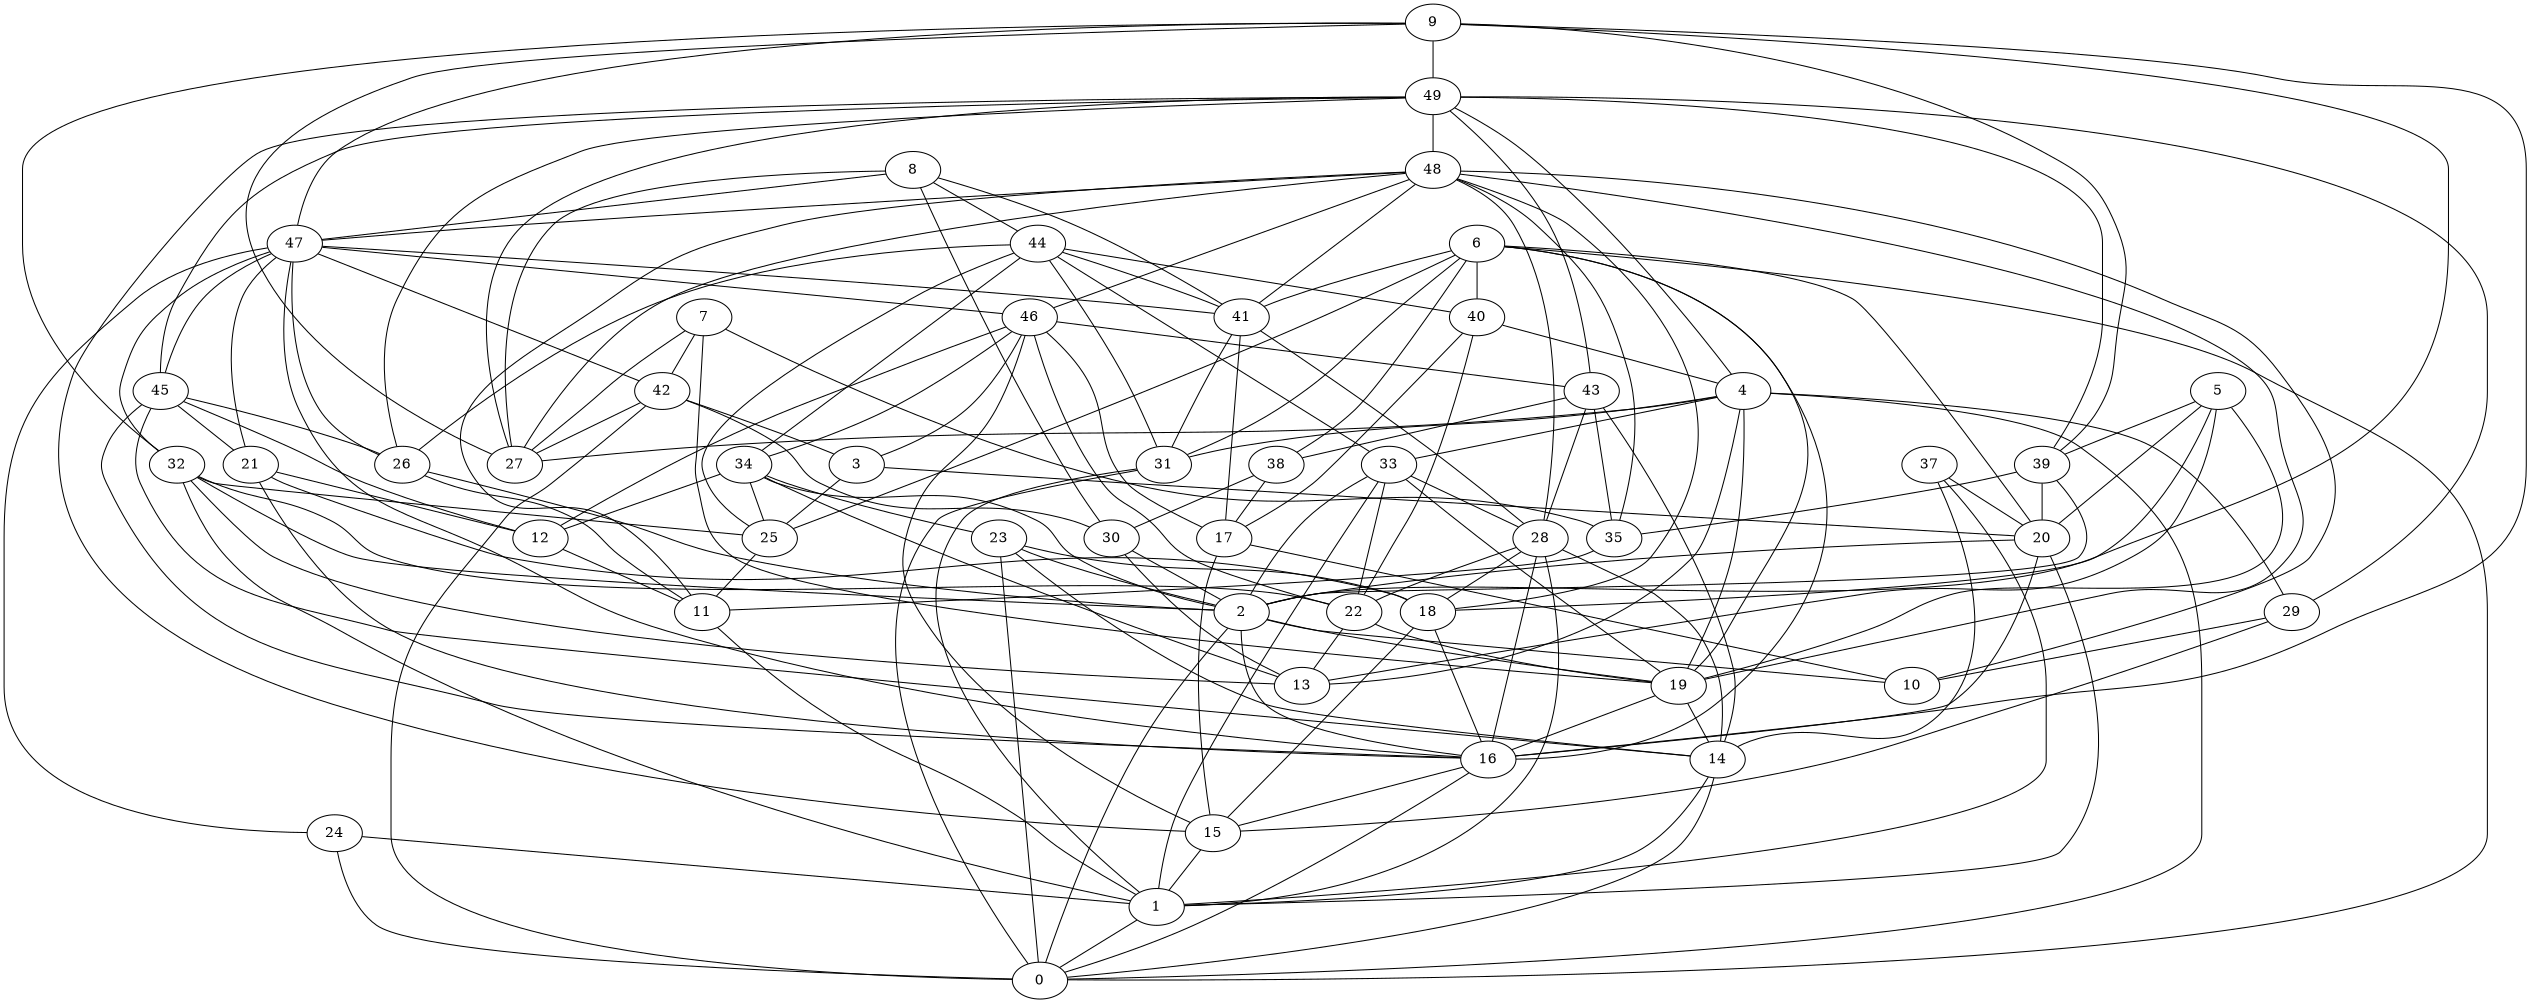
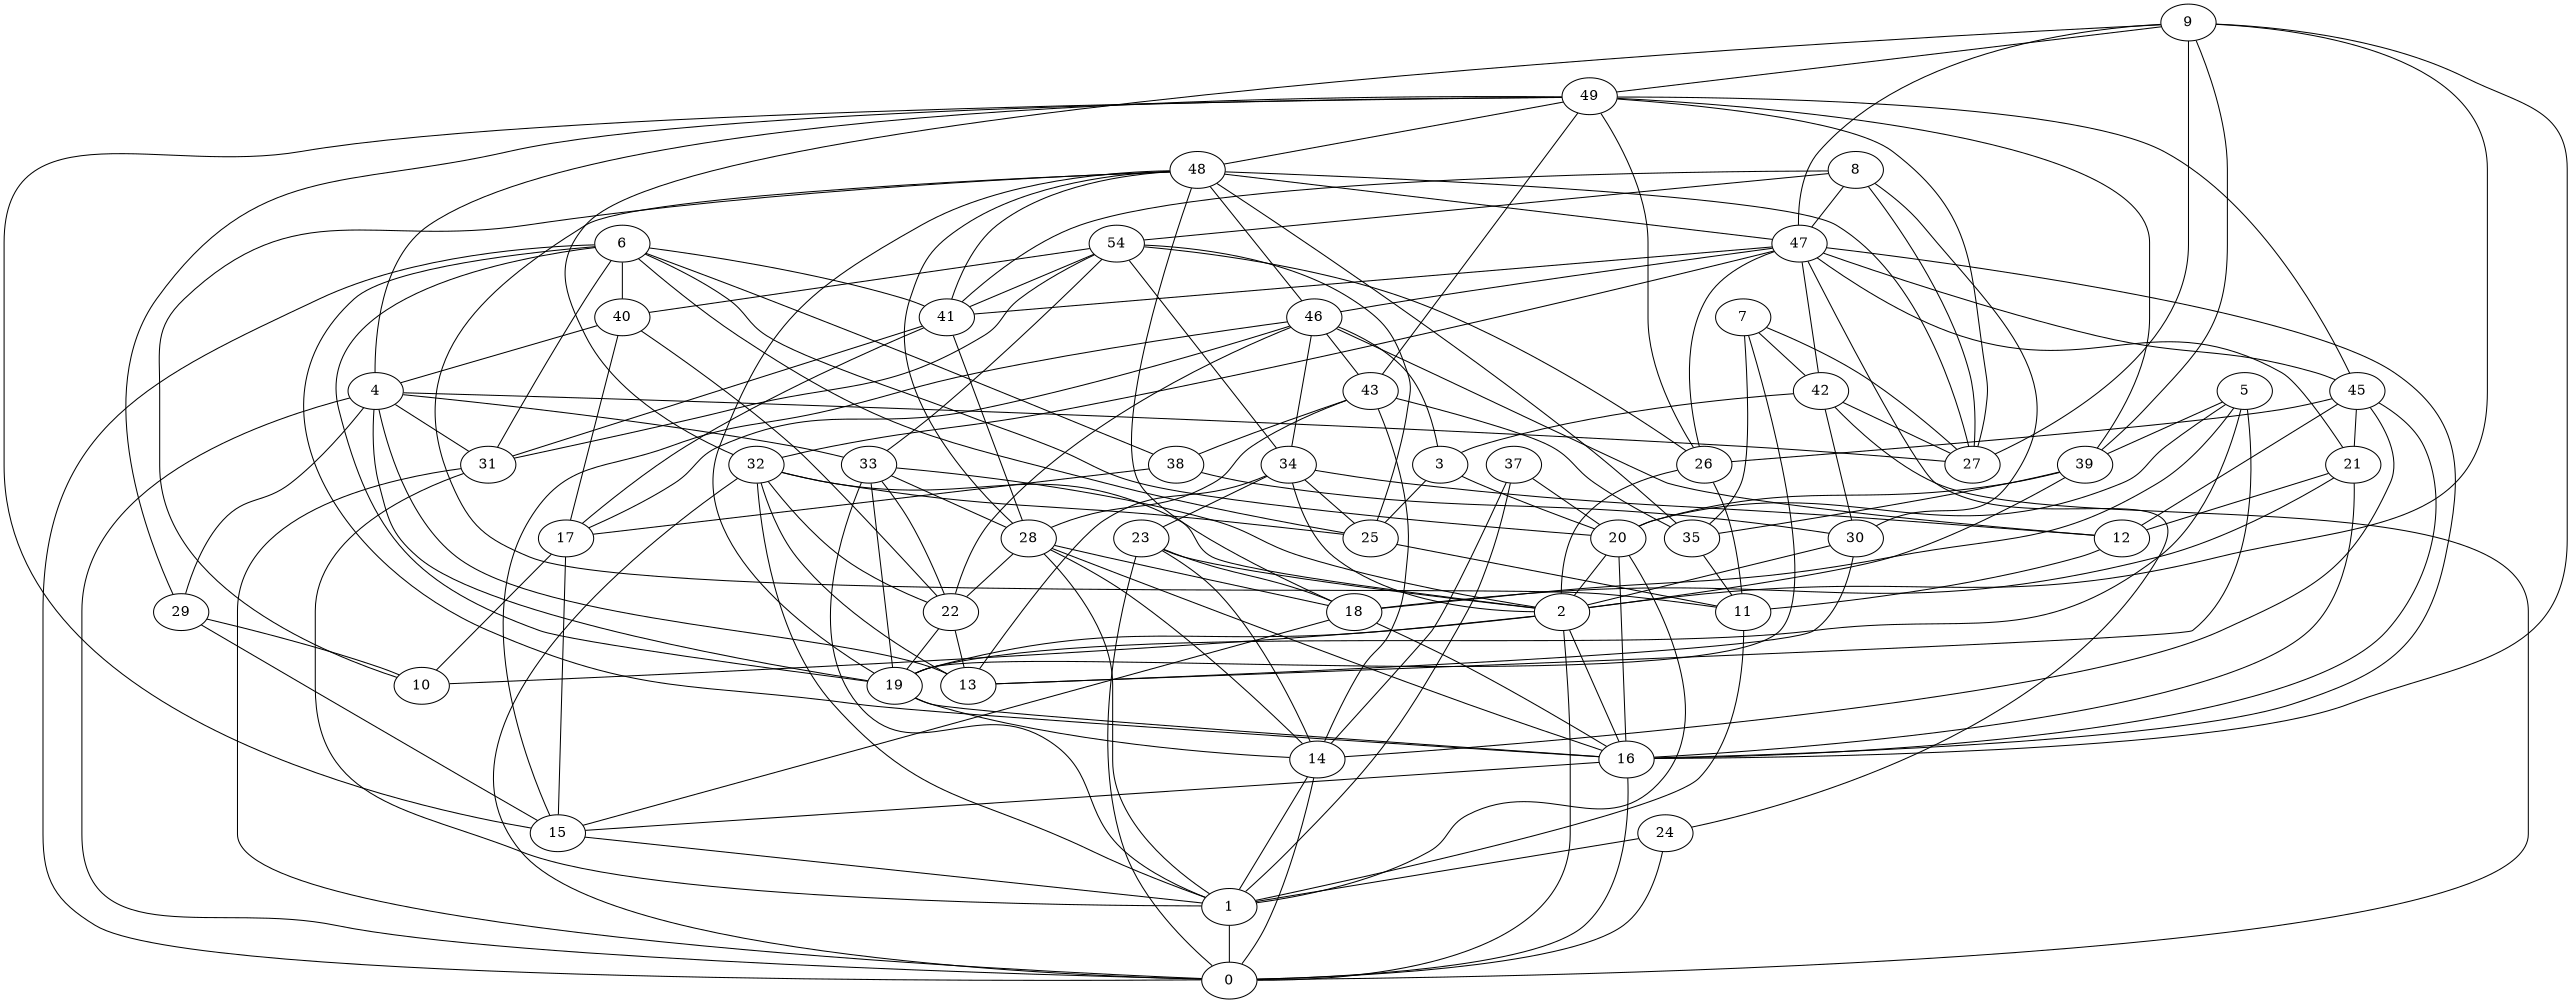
(1038, 244) -> (1117, 244)
none -> (618, 905)
